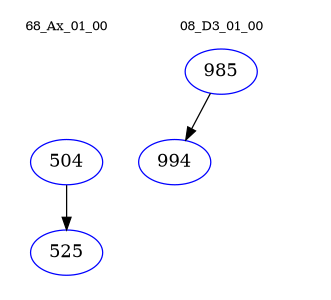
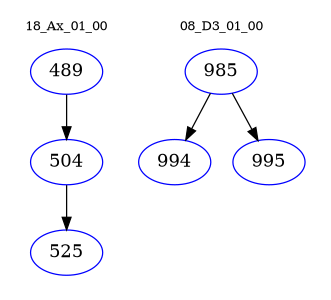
(67, 27) -> (67, 27)
none -> (67, 72)
none -> (269, 162)
